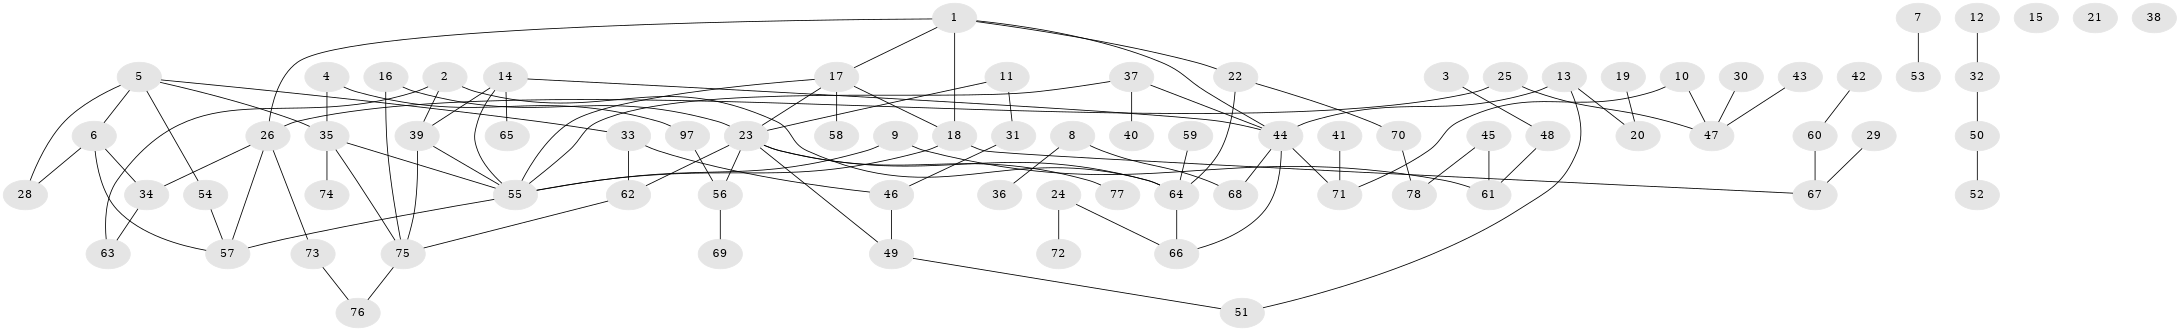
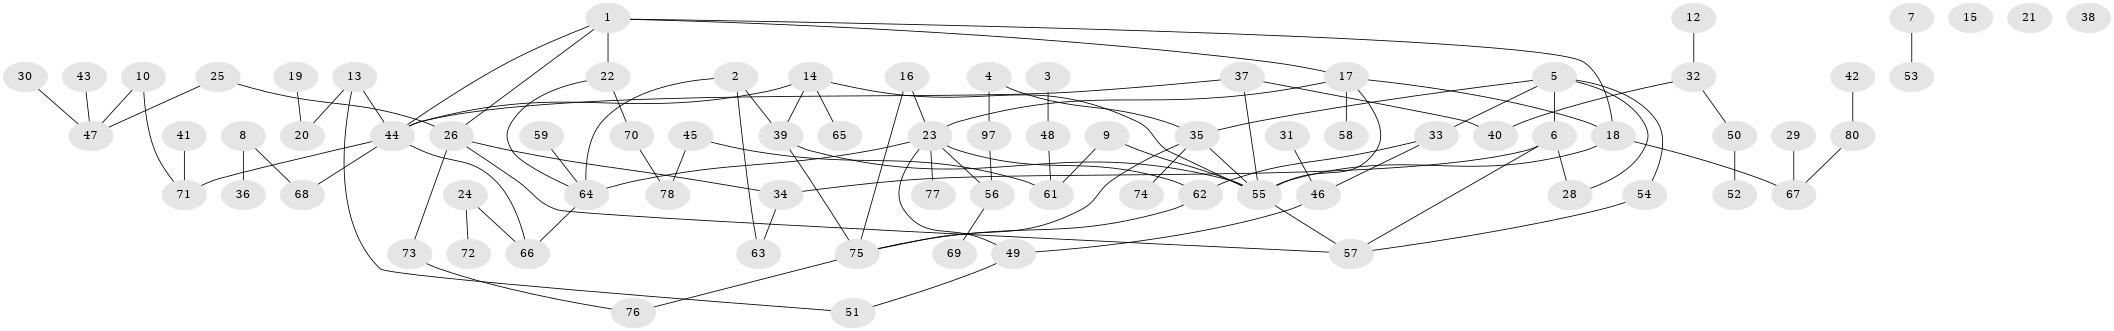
(1007, 77) -> none
none -> (1592, 101)
(1815, 136) -> (1853, 136)
